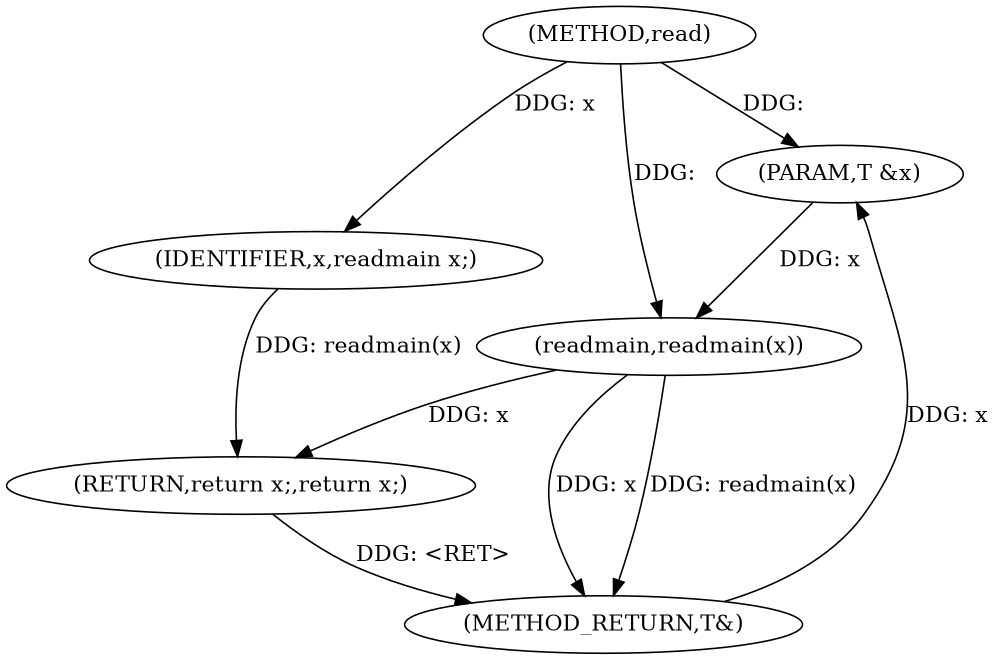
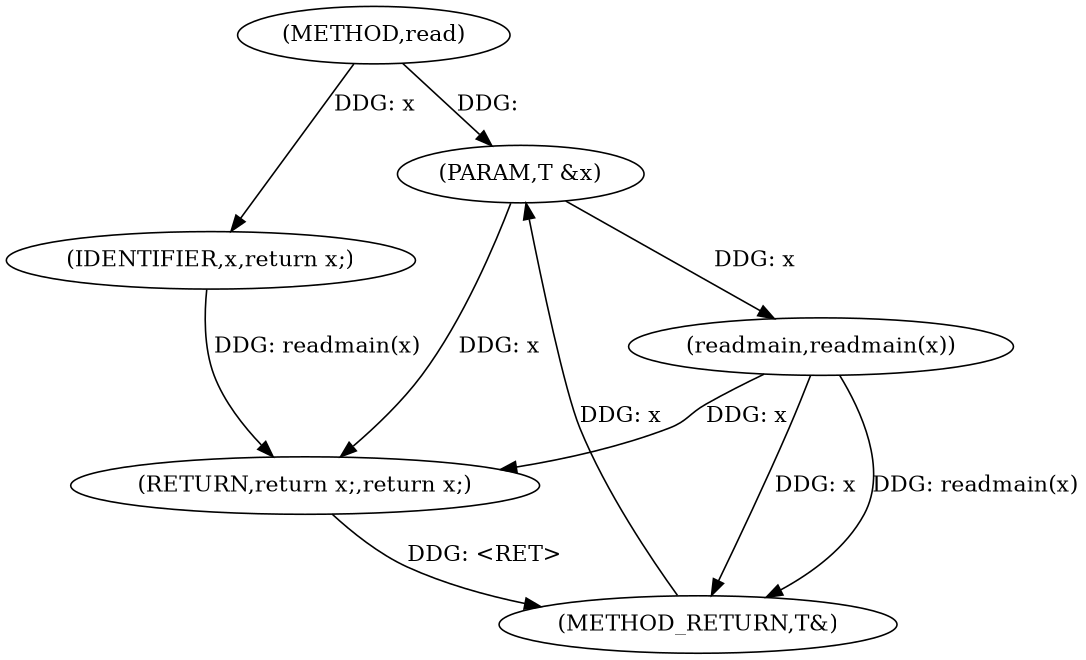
(631, 184) -> none
(316, 260) -> (211, 260)
none -> (448, 335)
